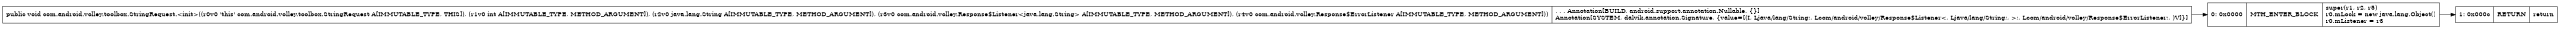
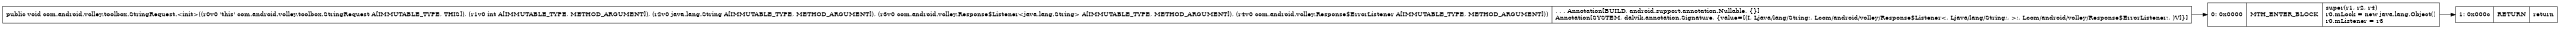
(2352, 8) -> (2352, 8)
